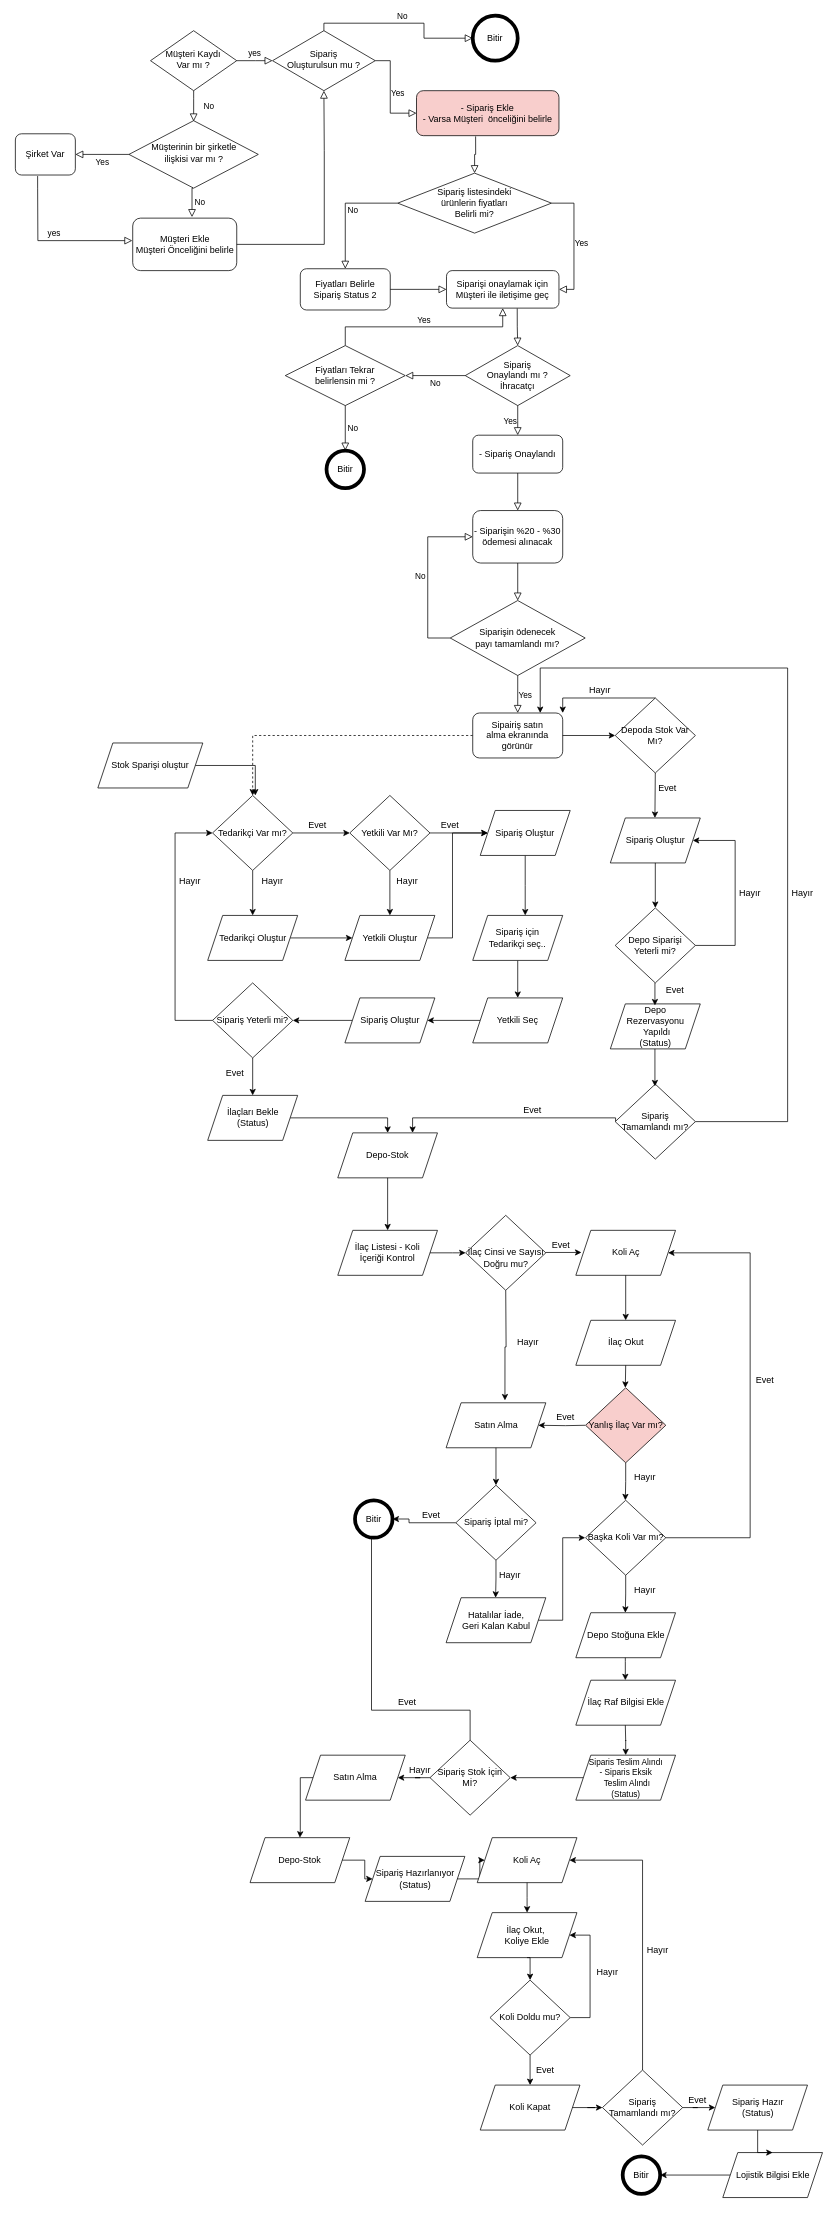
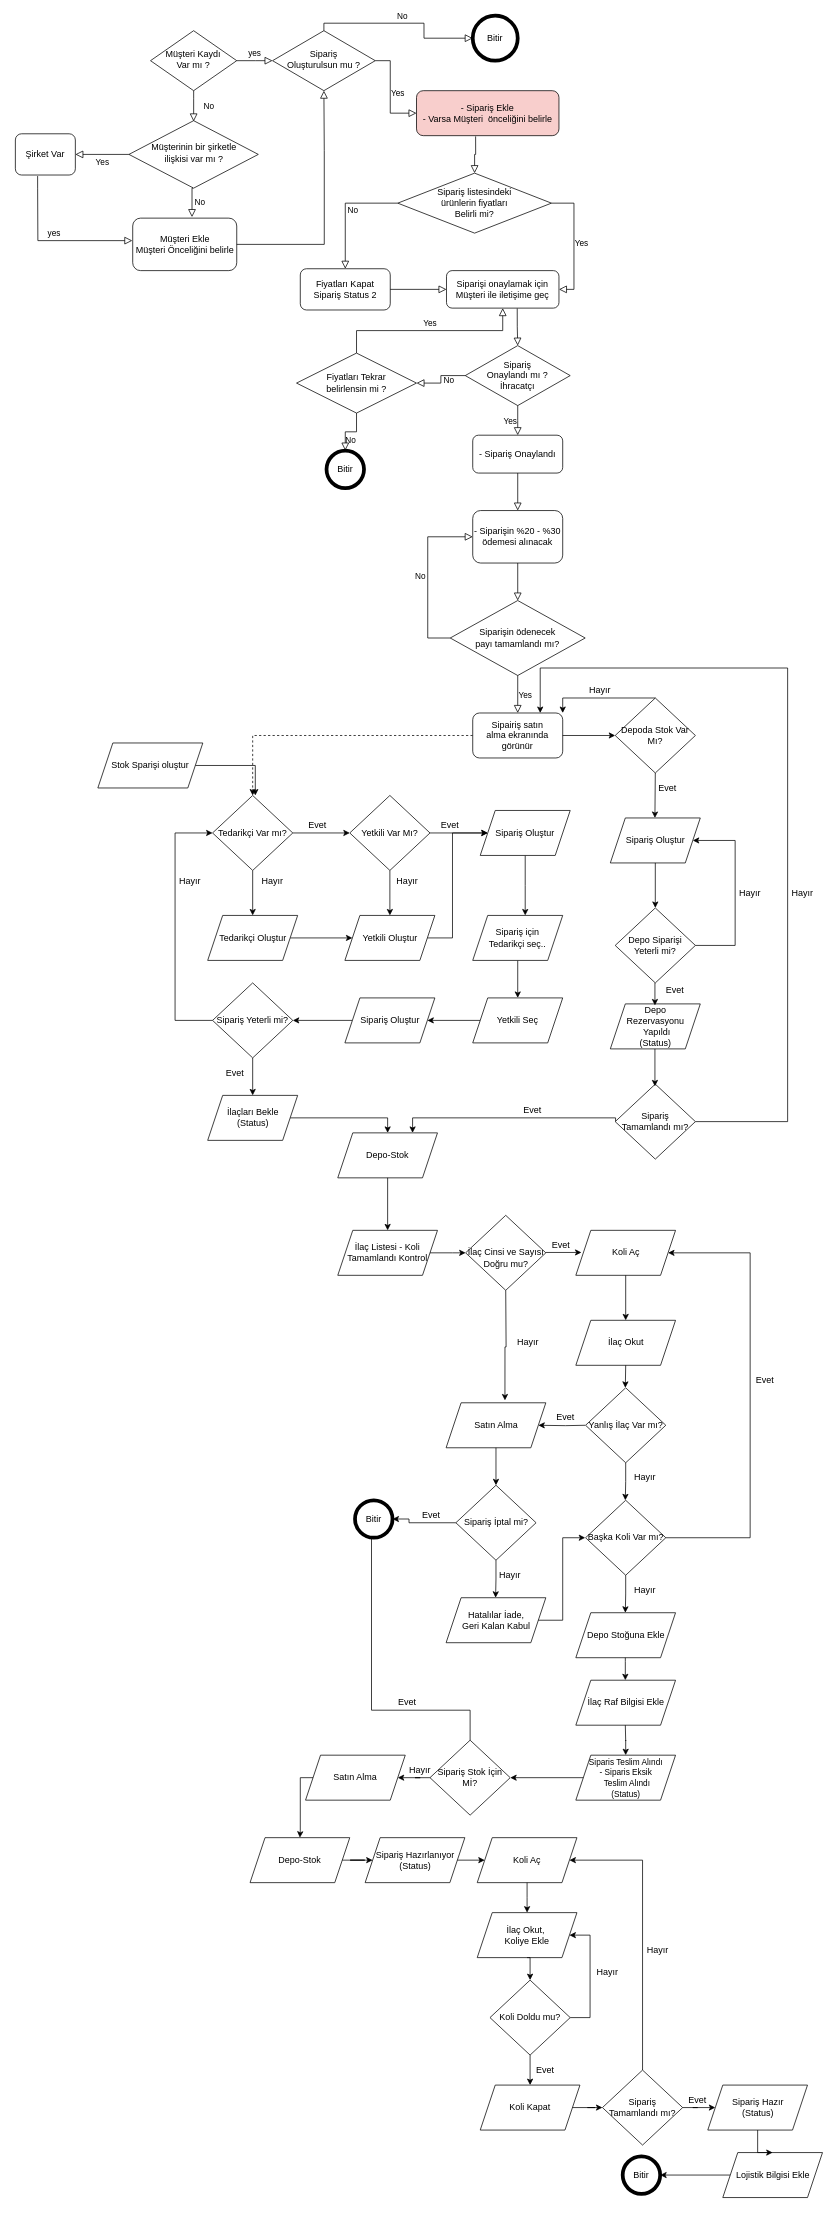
(345, 289) -> (345, 289)
(345, 375) -> (357, 383)
(388, 1253) -> (388, 1253)
(626, 1425) -> (626, 1425)
(415, 1879) -> (415, 1860)
